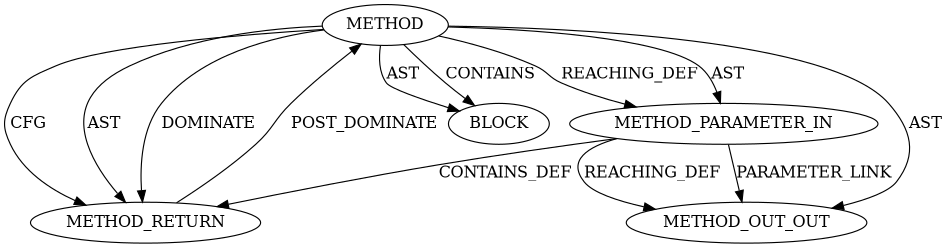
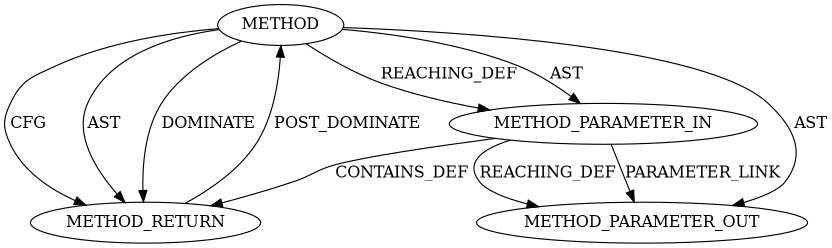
(499, 124) -> none
(747, 223) -> (642, 223)
